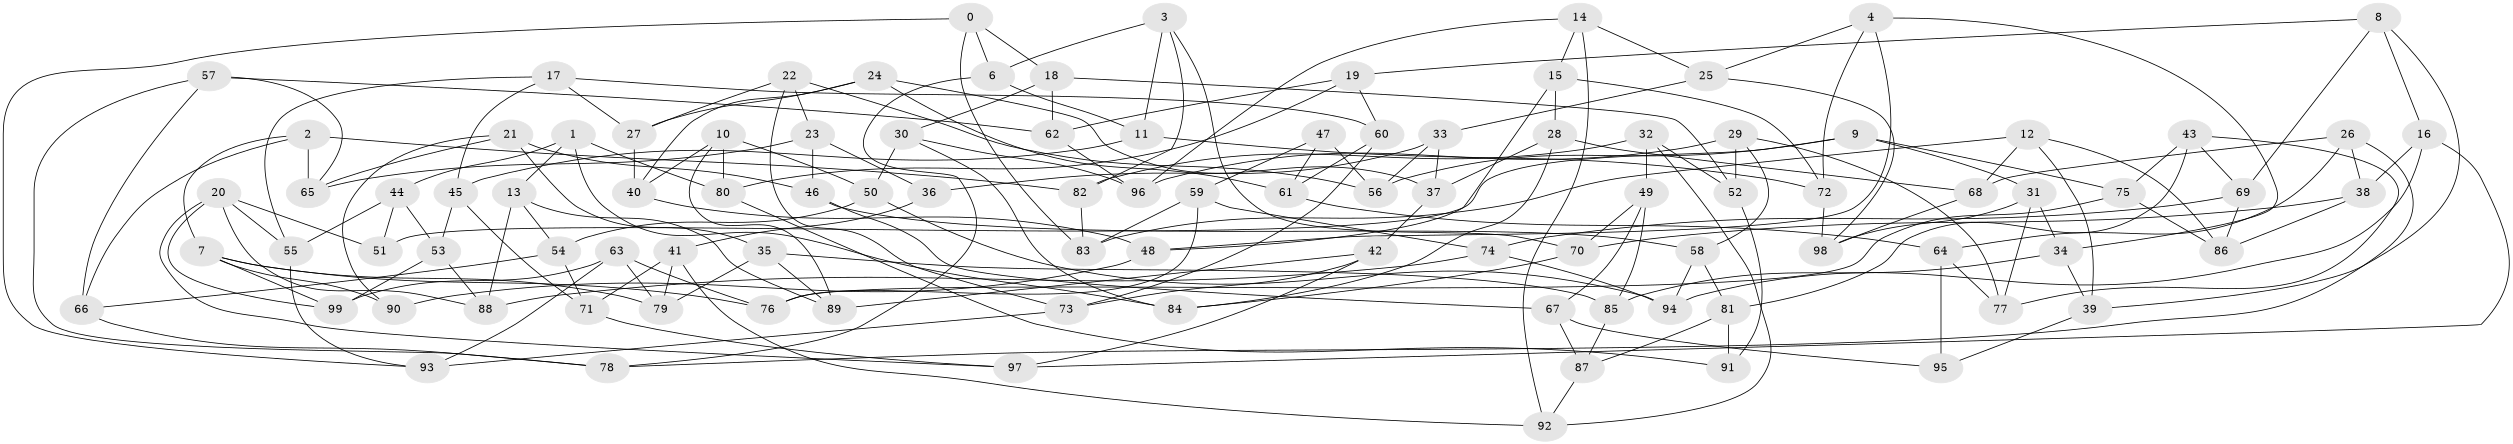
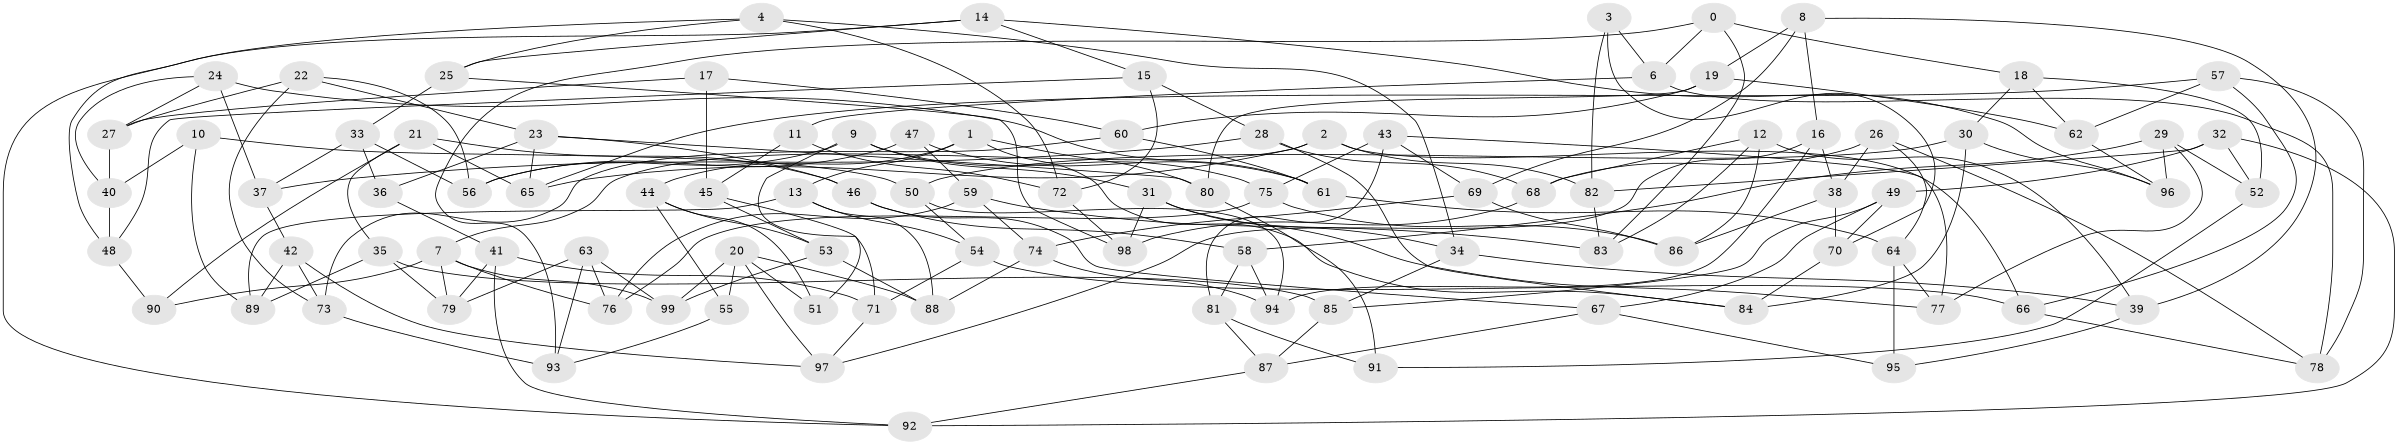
(1153, 76) -> none
(341, 93) -> none
(724, 168) -> (733, 148)
